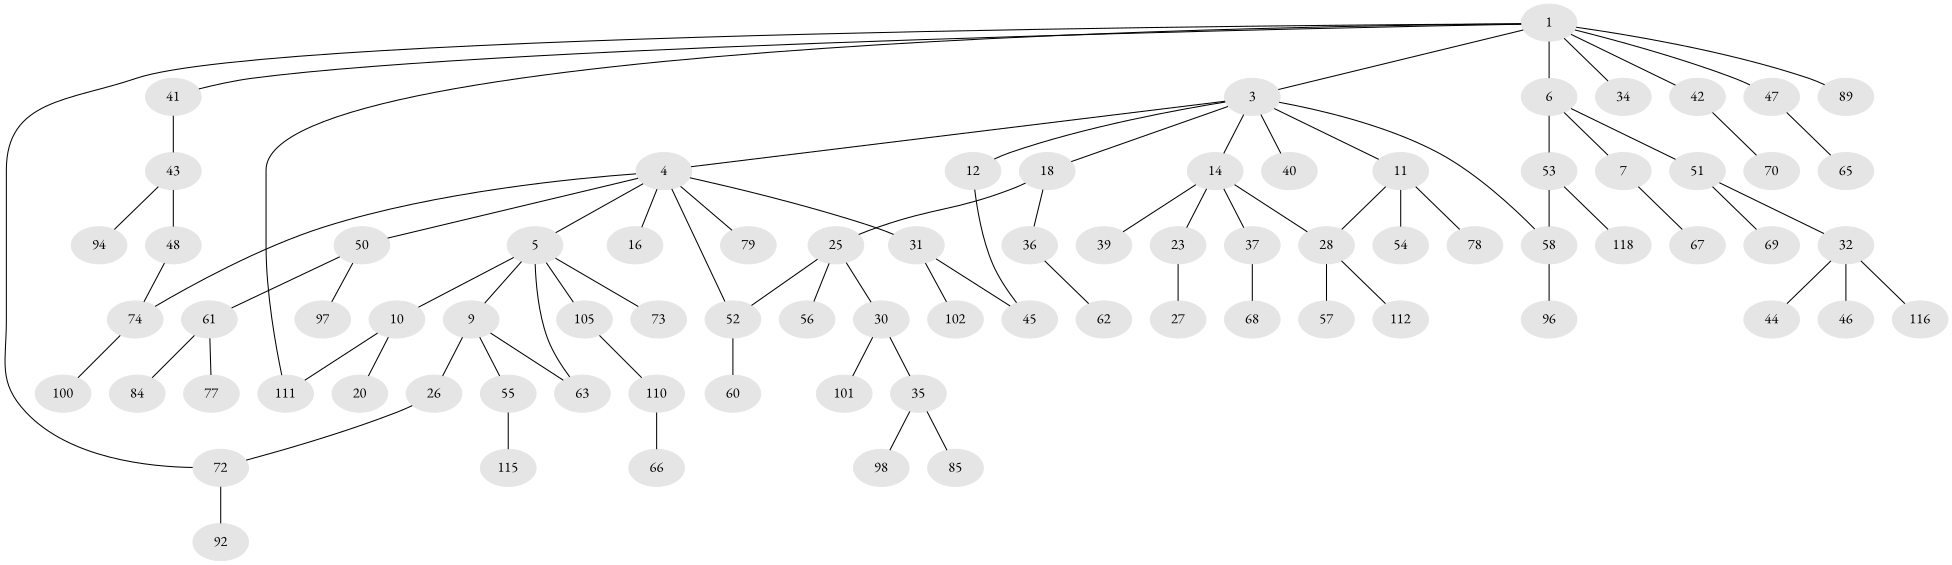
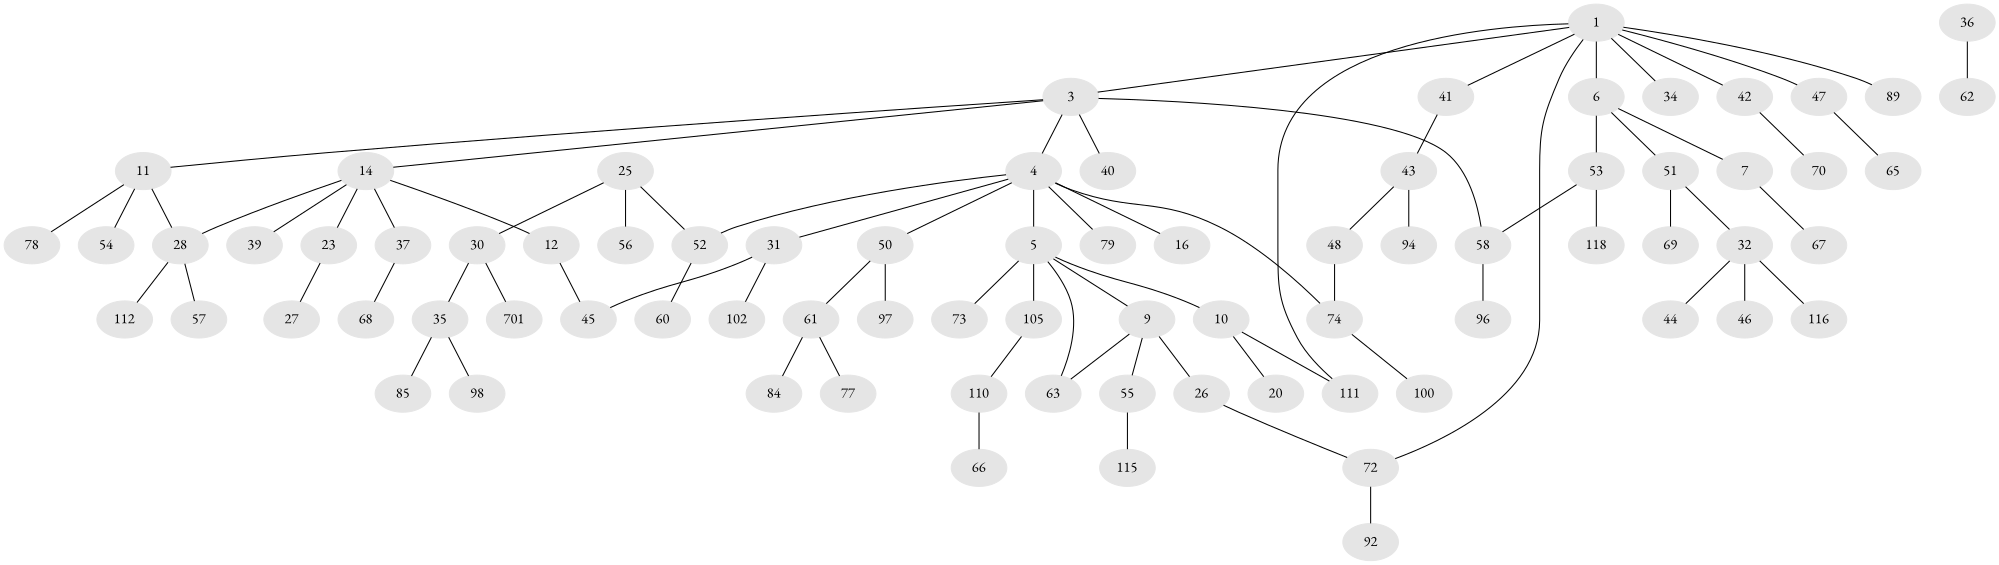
(1108, 125) -> (460, 206)
(1047, 171) -> none
(844, 394) -> (514, 319)
